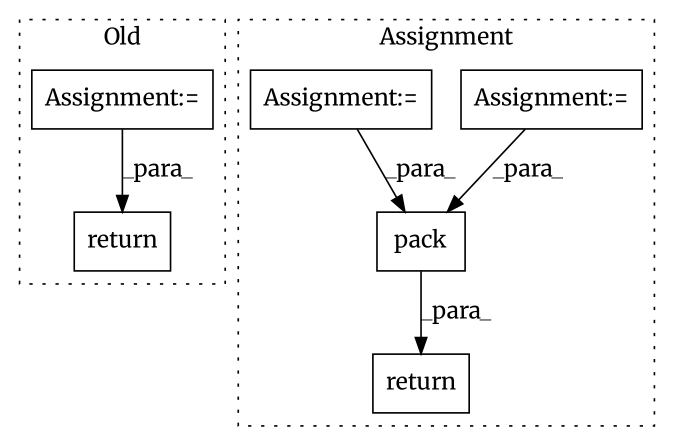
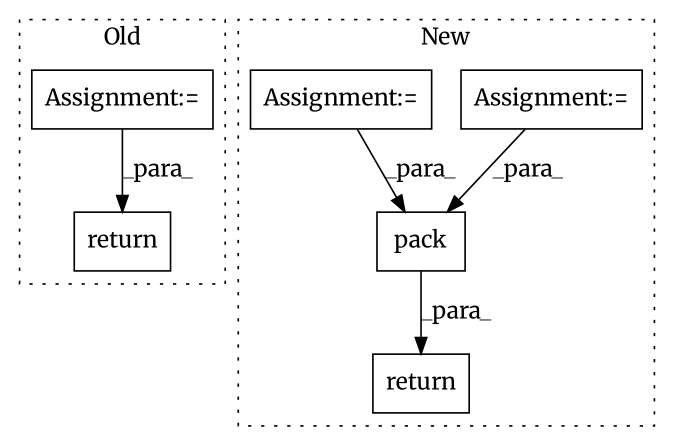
(446, 38) -> (446, 38)
